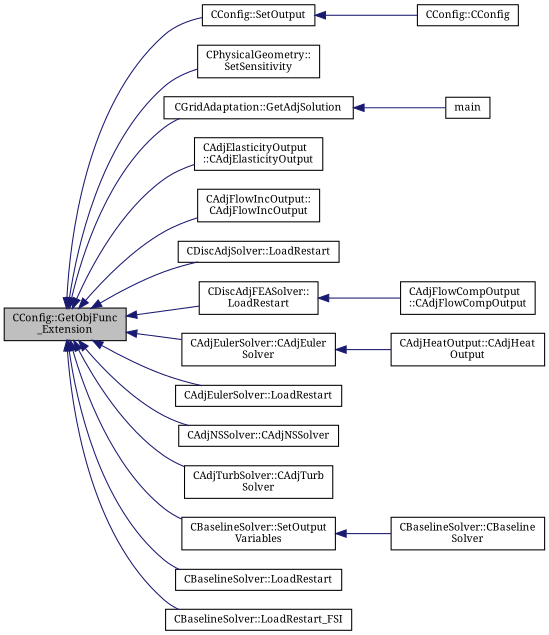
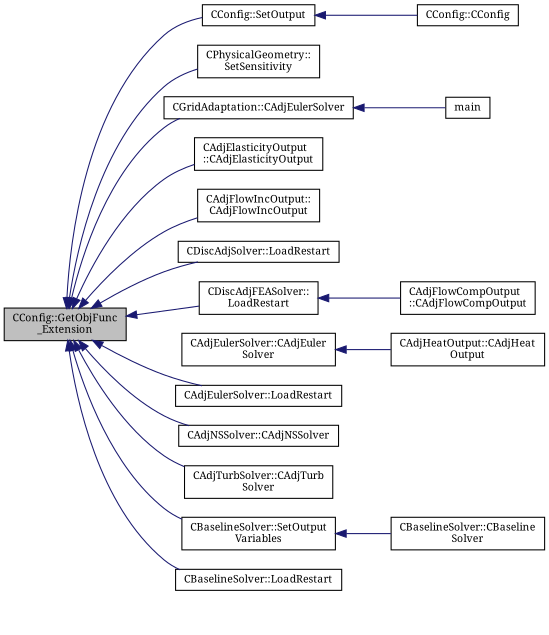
(259, 108) -> (259, 108)
(159, 337) -> none
(259, 620) -> none
